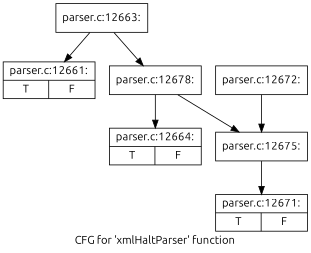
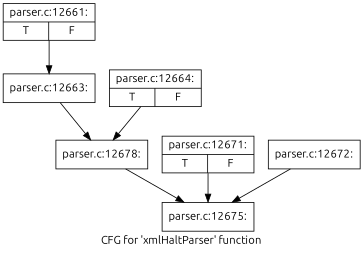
(80, 44) -> (49, 53)
(155, 107) -> (130, 120)
(262, 174) -> (208, 184)
